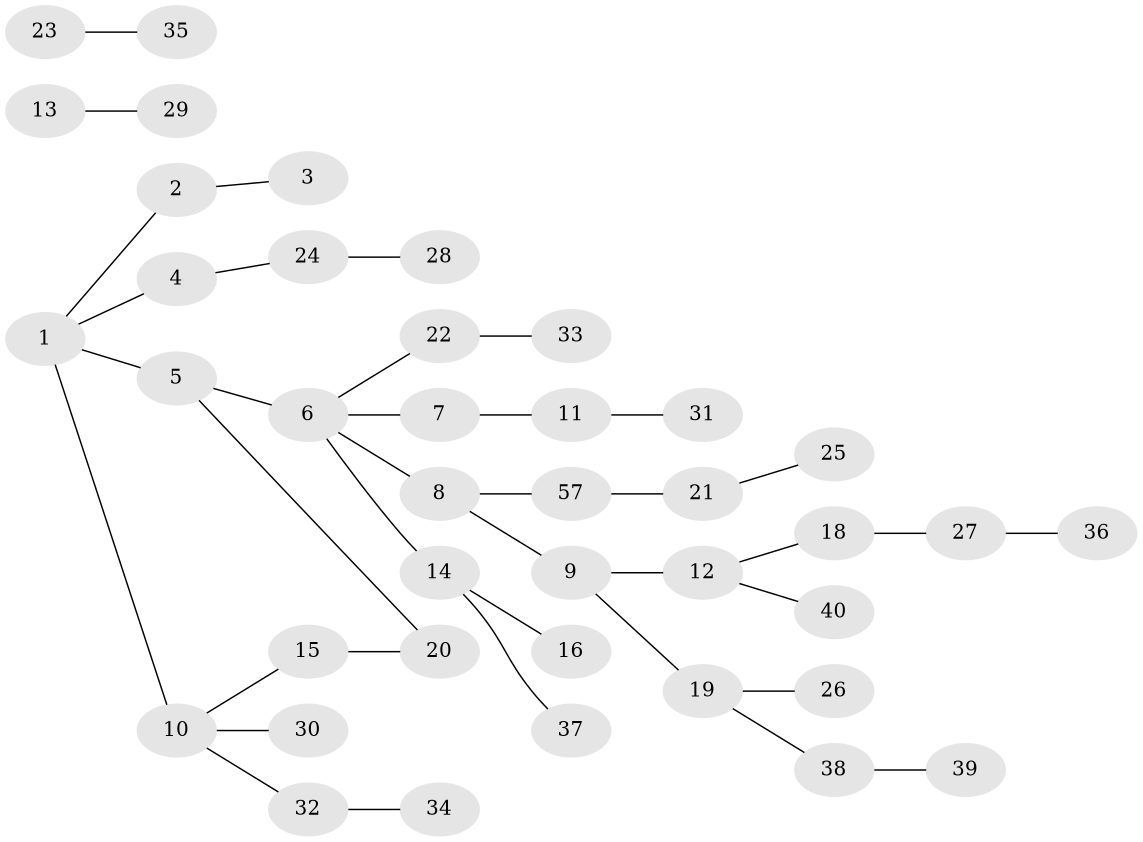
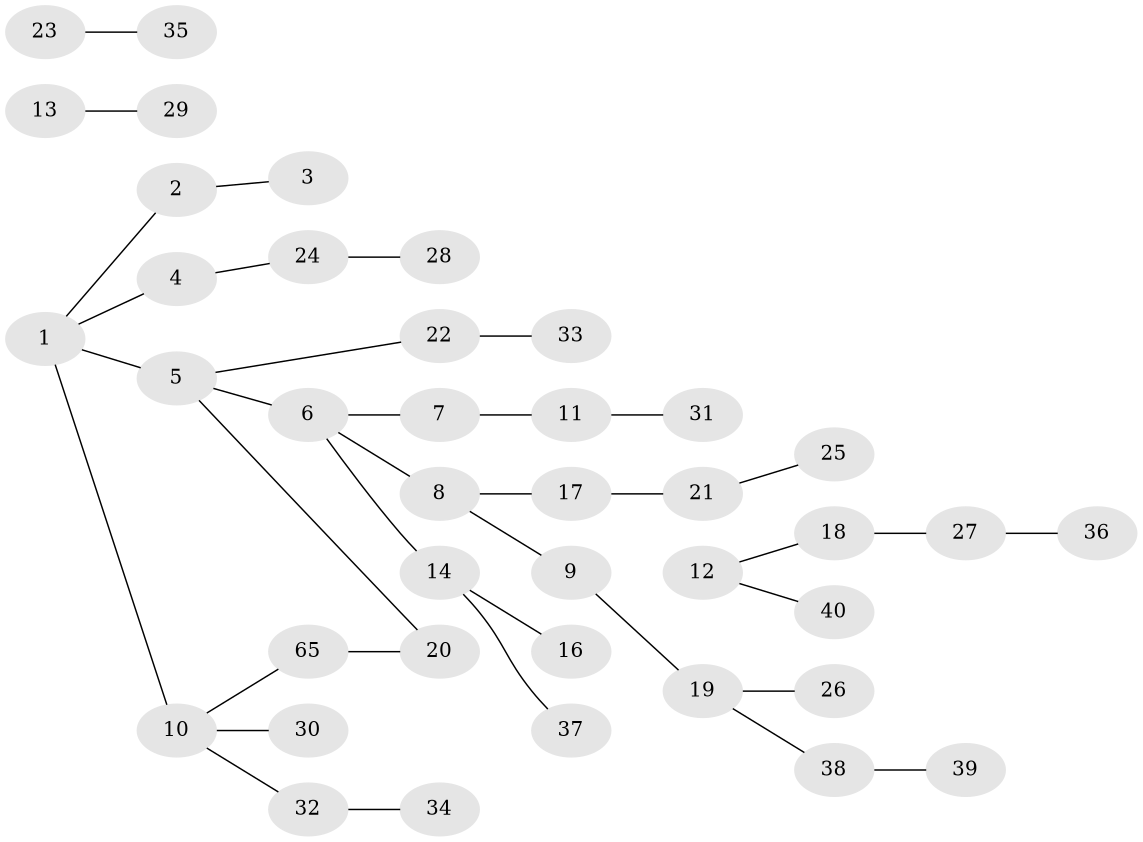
(374, 375) -> (308, 357)
(571, 494) -> (571, 494)
(637, 573) -> none
(308, 652) -> (308, 652)
